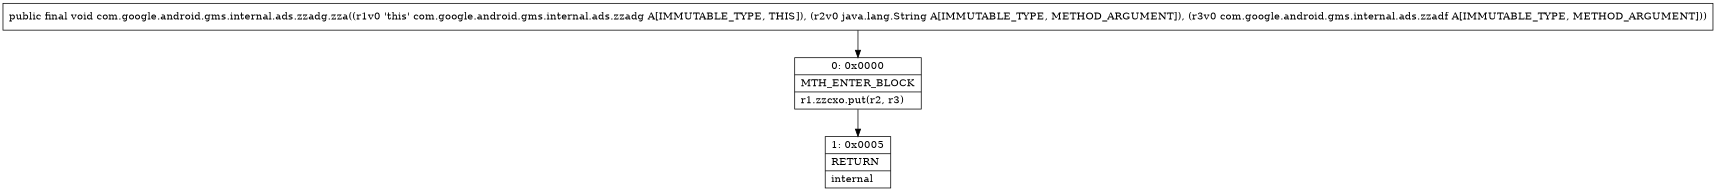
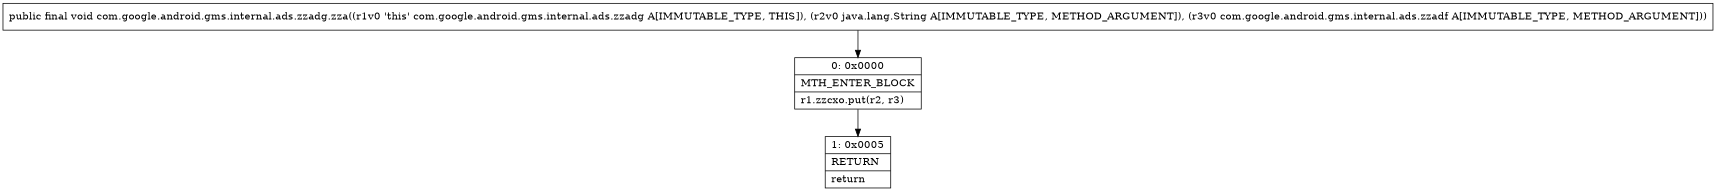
(852, 179) -> (848, 179)
